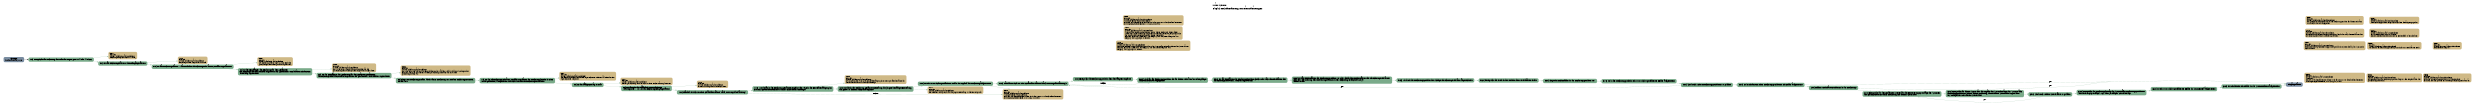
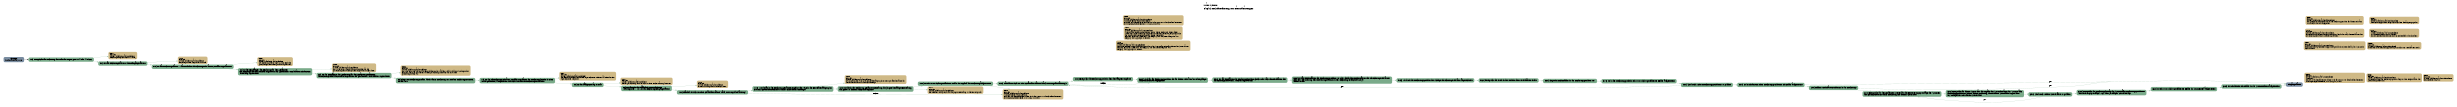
(2447, 46) -> (2438, 79)
(2447, 78) -> none
